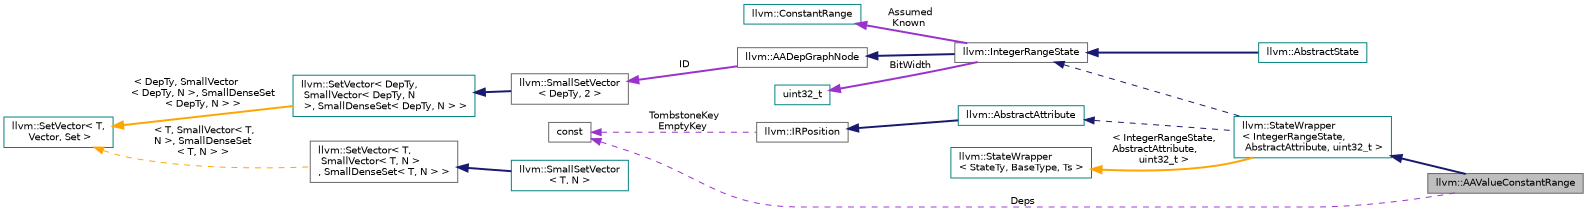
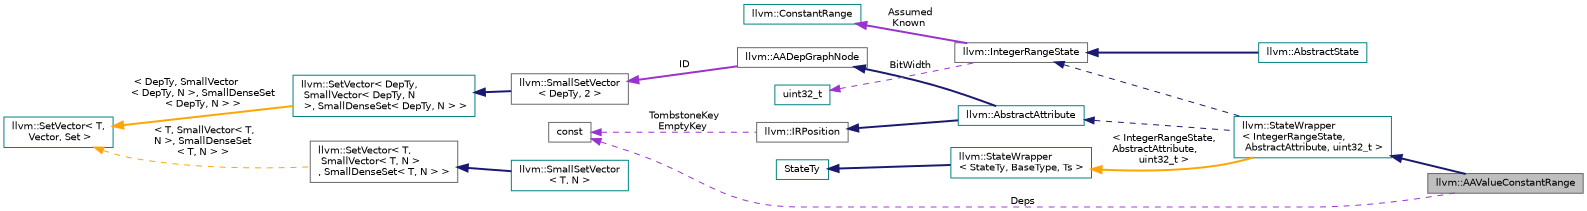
(916, 55) -> (931, 85)
(909, 76) -> (919, 74)
none -> (802, 170)
